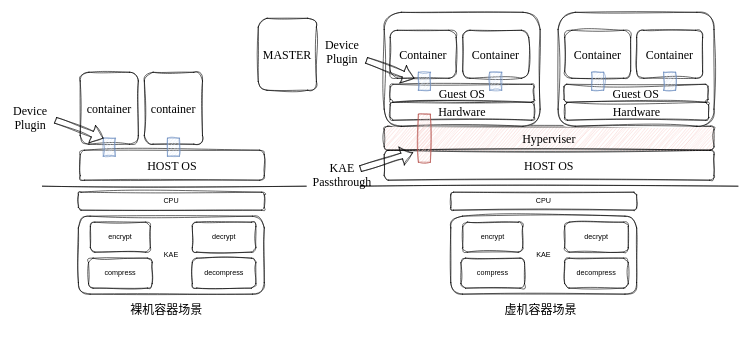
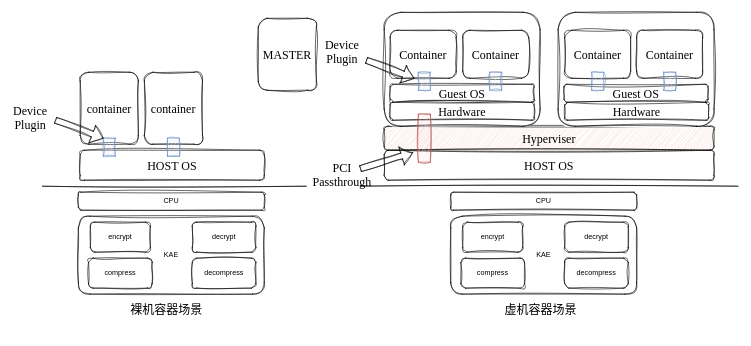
(342, 174) -> (342, 174)
